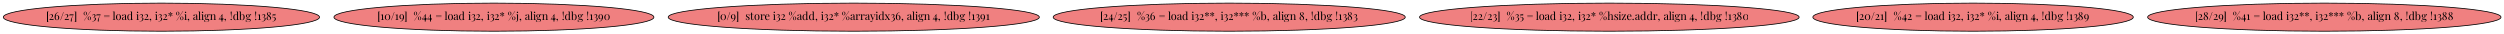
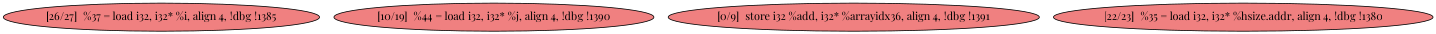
(1229, 17) -> none
(1973, 17) -> none
(2324, 17) -> none
